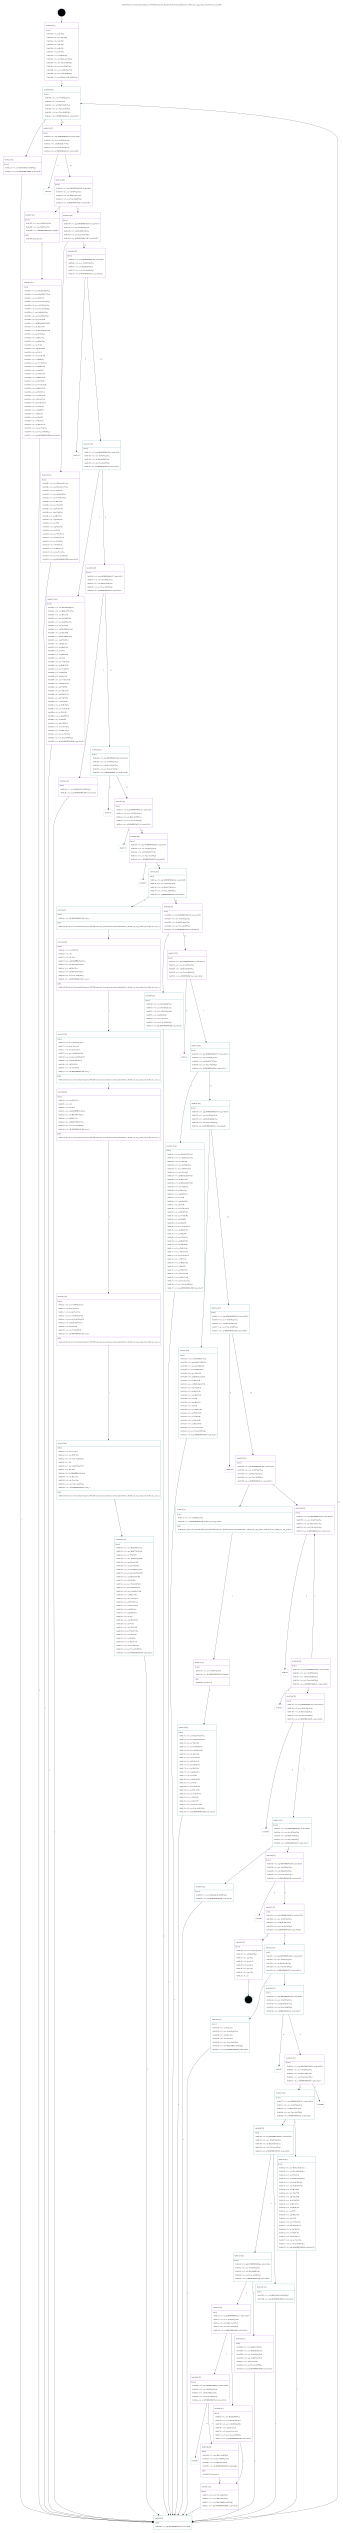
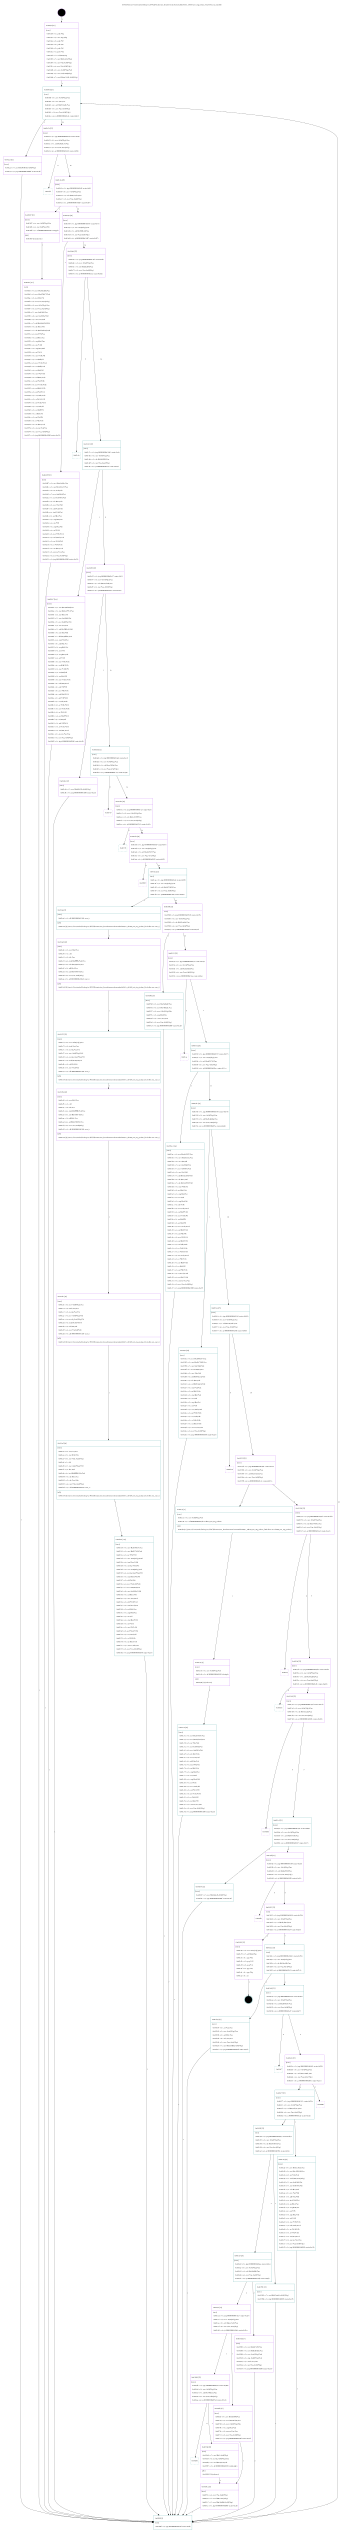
(314, 1597) -> (308, 1595)
